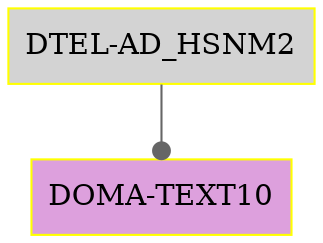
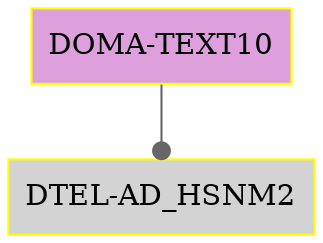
(161, 113) -> (161, 113)
